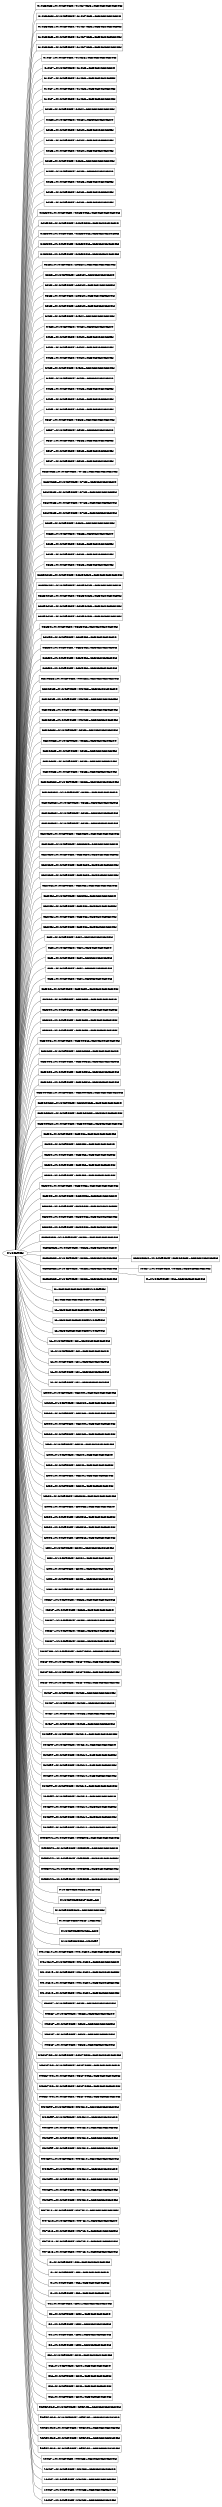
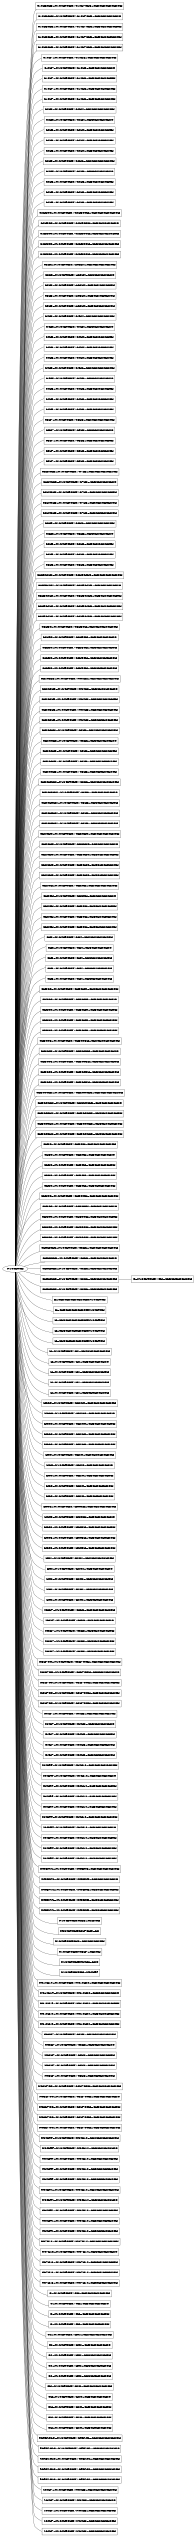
(125, 1258) -> (26, 1153)
(129, 1269) -> (19, 1517)
none -> (80, 1662)
(80, 1900) -> (80, 1931)
